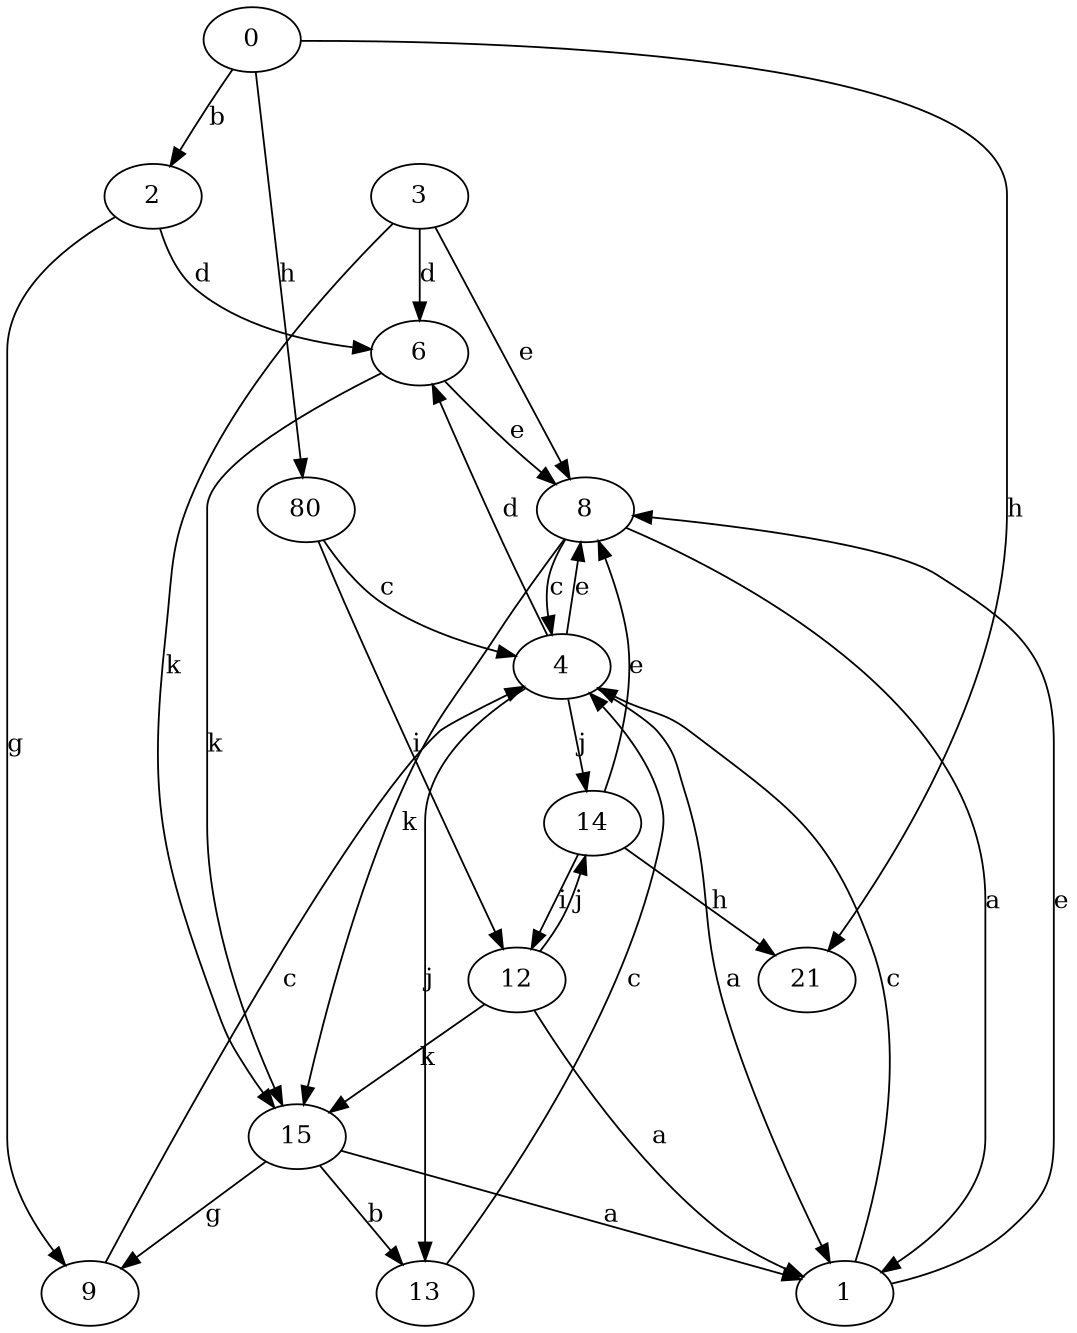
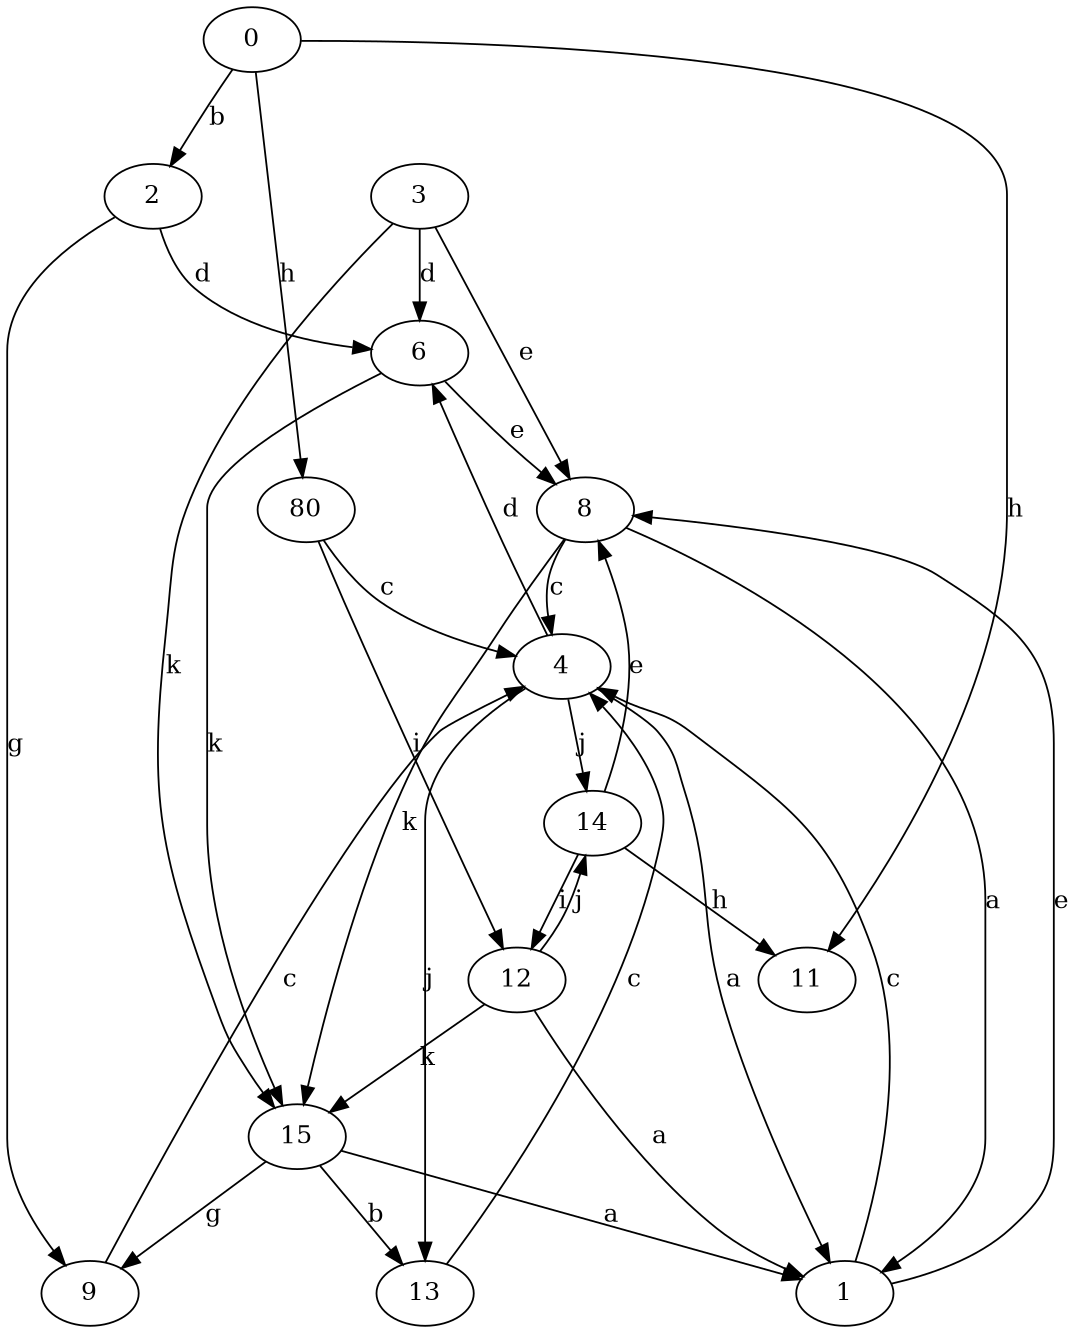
(572, 597) -> none
(807, 980) -> (807, 980)
